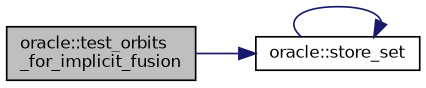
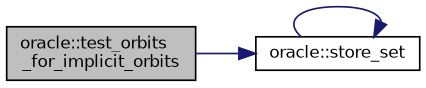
(101, 54) -> (101, 54)
